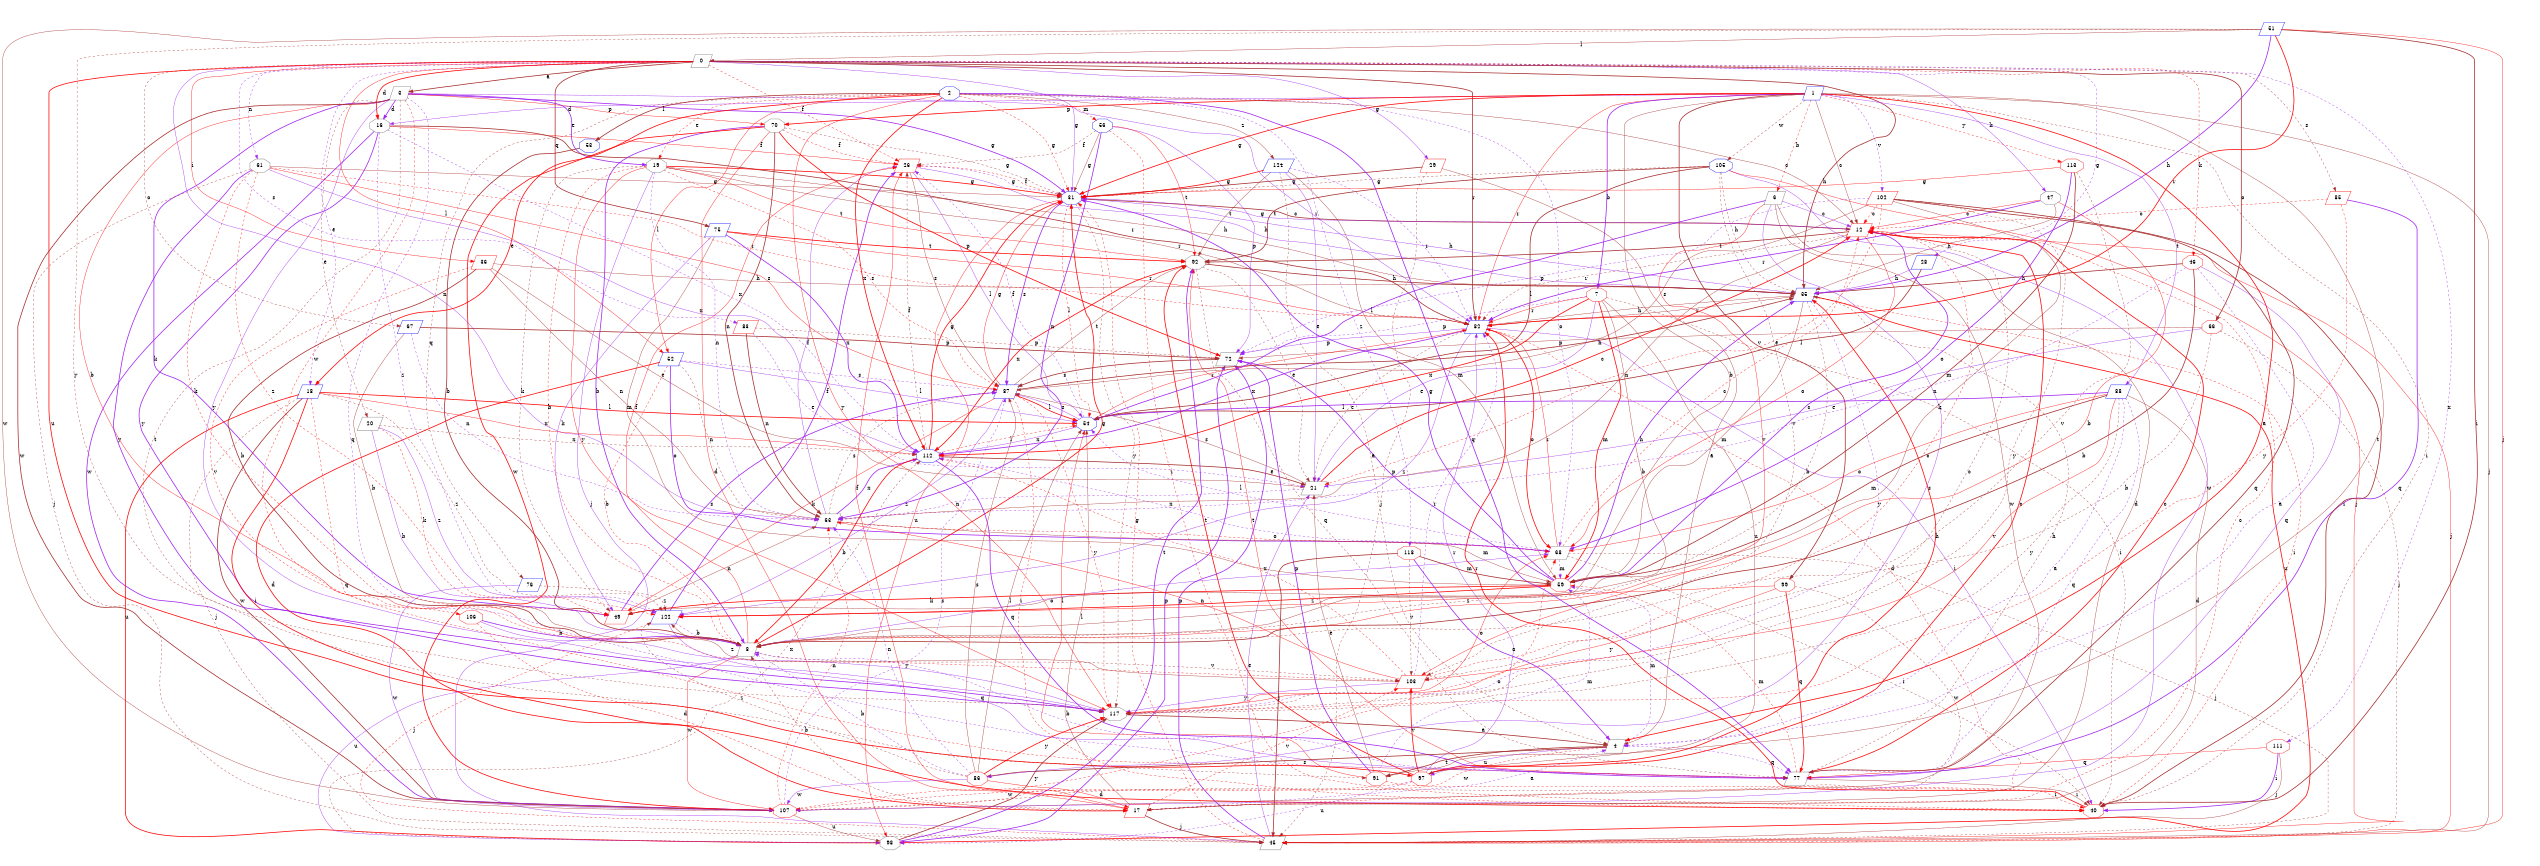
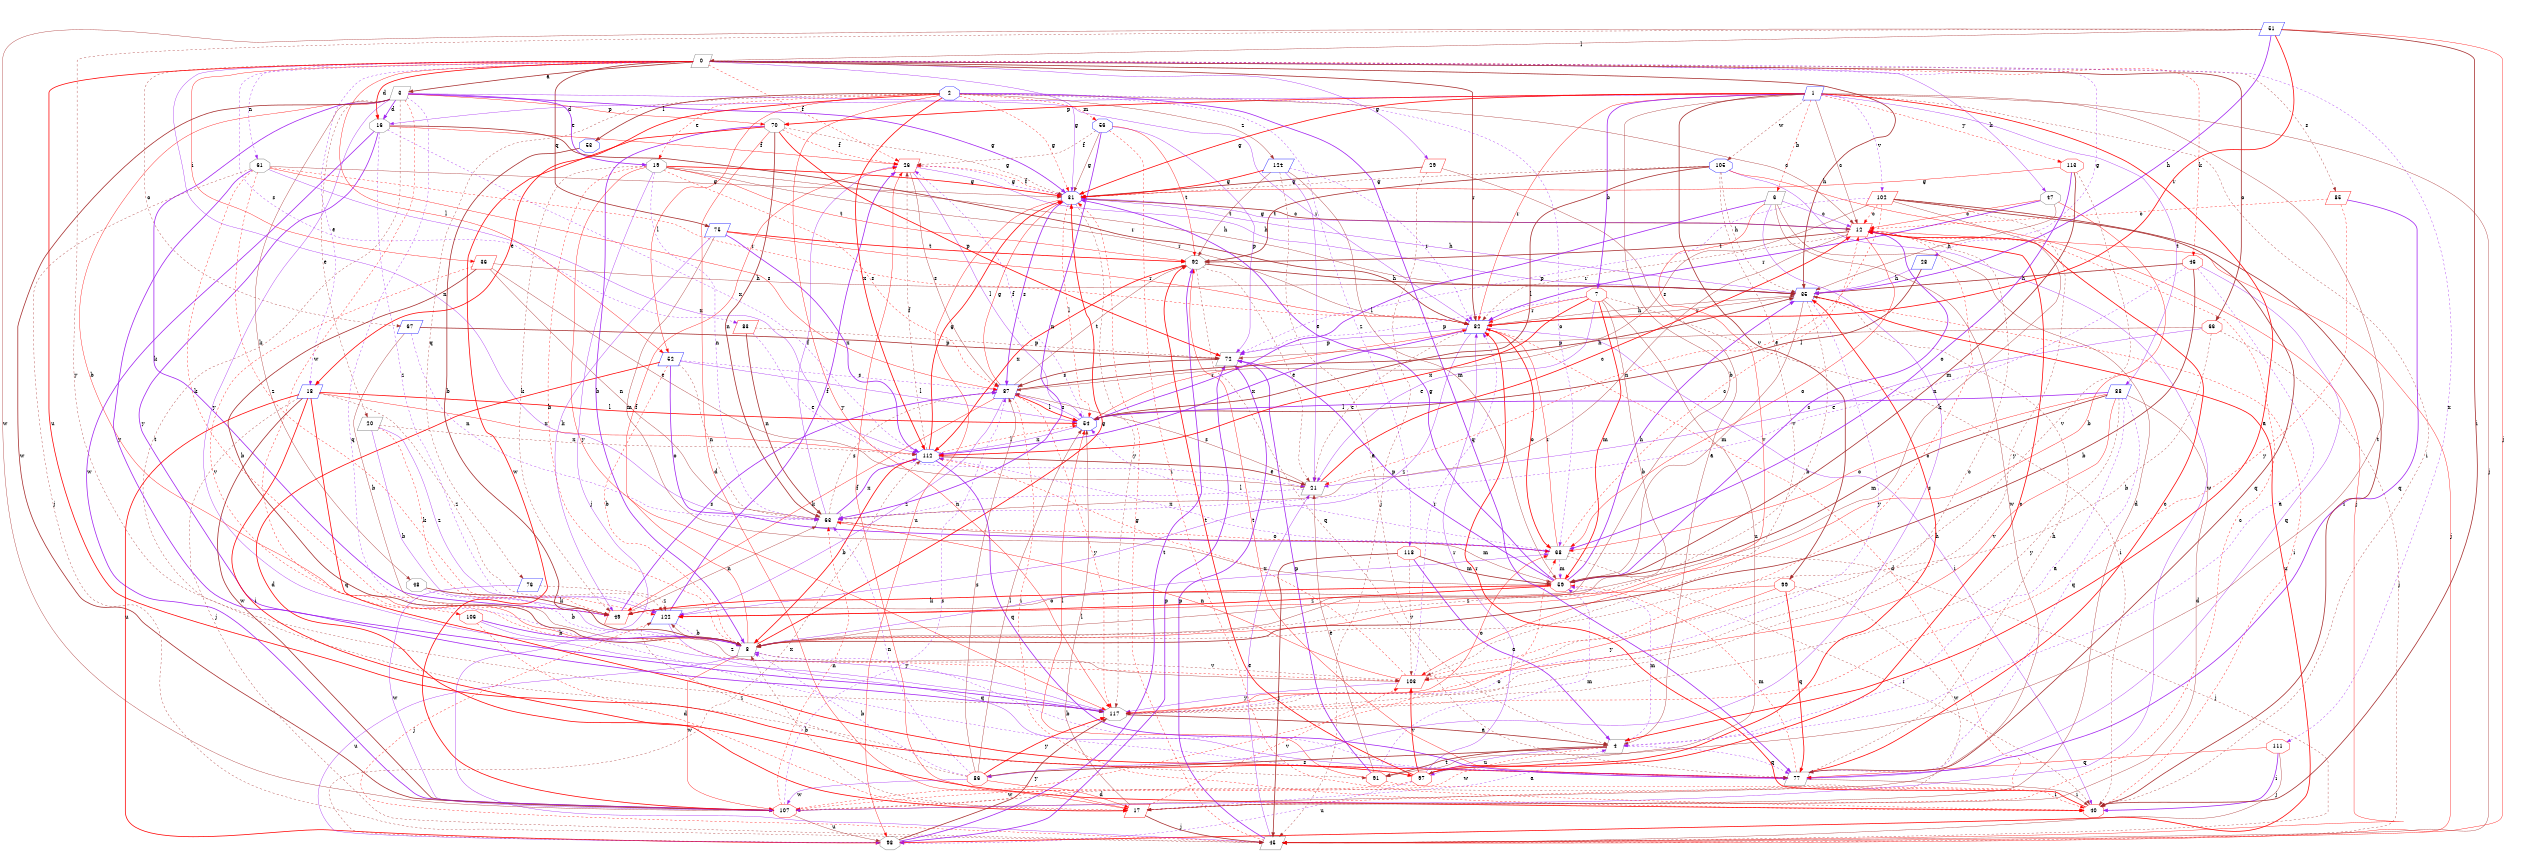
none -> (416, 585)
(957, 744) -> (957, 744)
